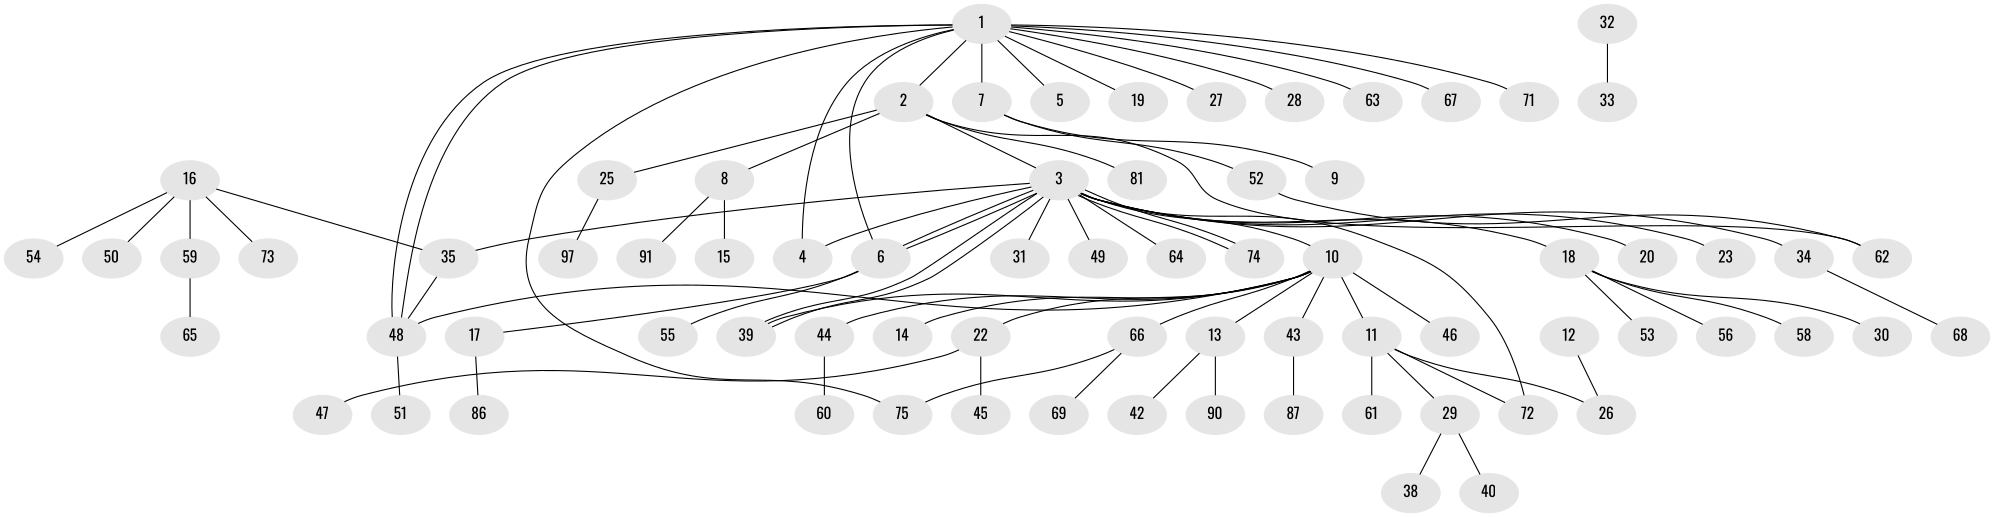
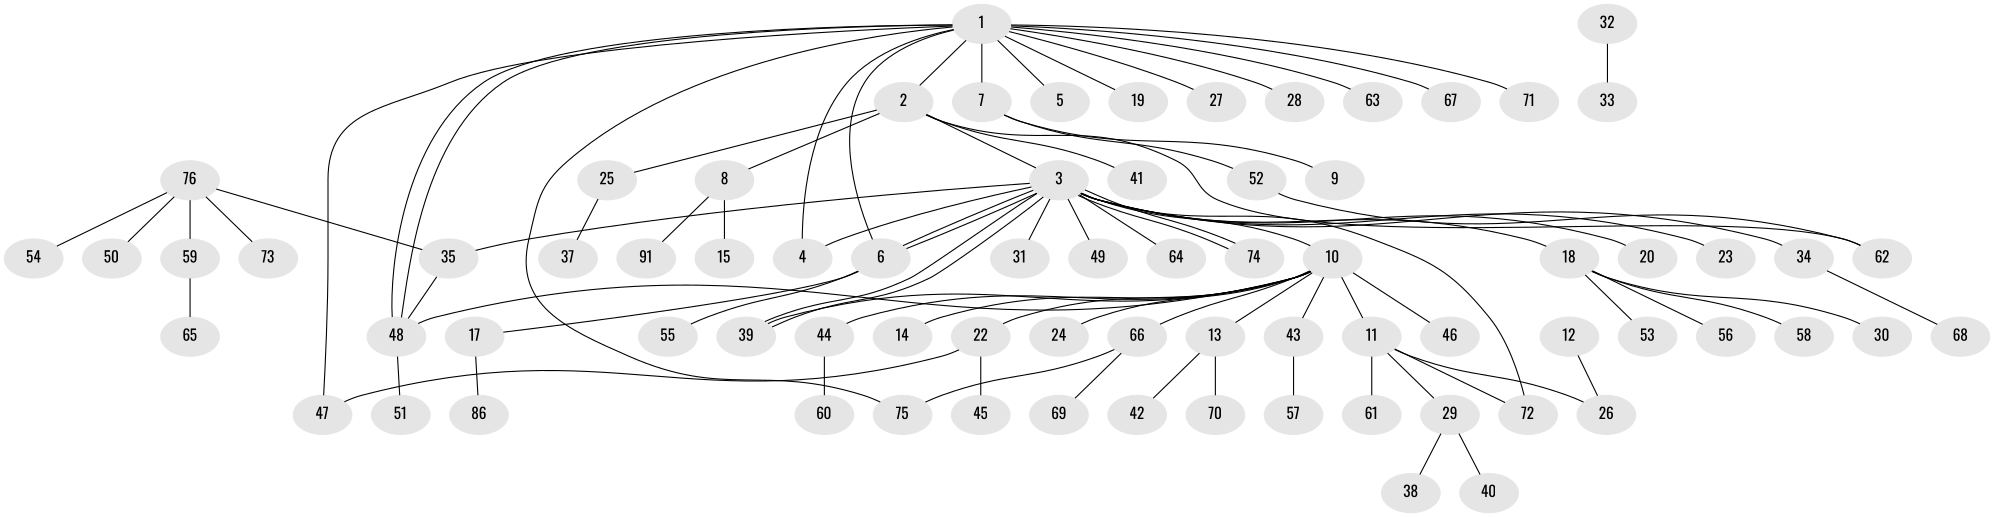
none -> (487, 72)
(190, 180) -> (190, 180)
(1137, 180) -> (1137, 180)
(568, 258) -> (568, 258)
none -> (1059, 337)
(1215, 415) -> (1215, 415)
(1294, 415) -> (1294, 415)
